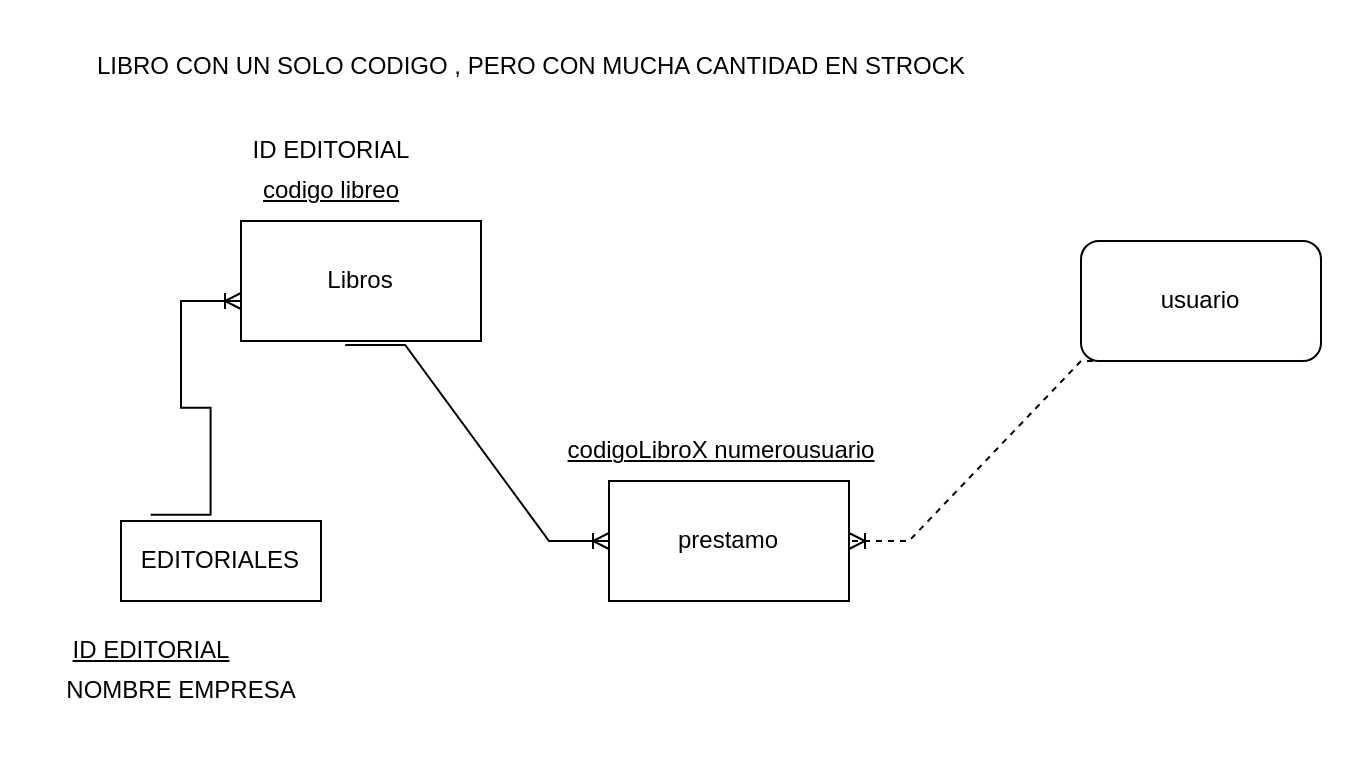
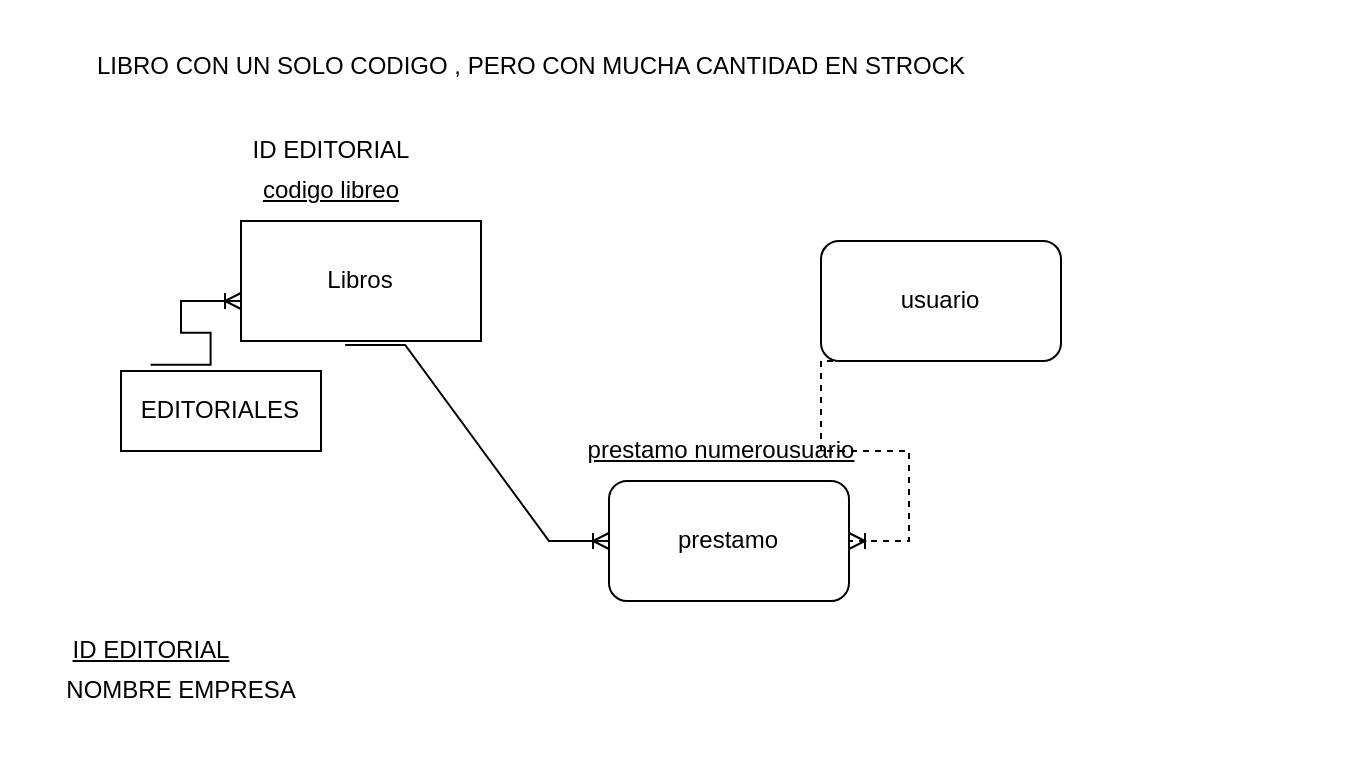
(1201, 301) -> (941, 301)
(722, 451) -> (722, 451)
(729, 541) -> (729, 541)
(221, 561) -> (221, 411)
